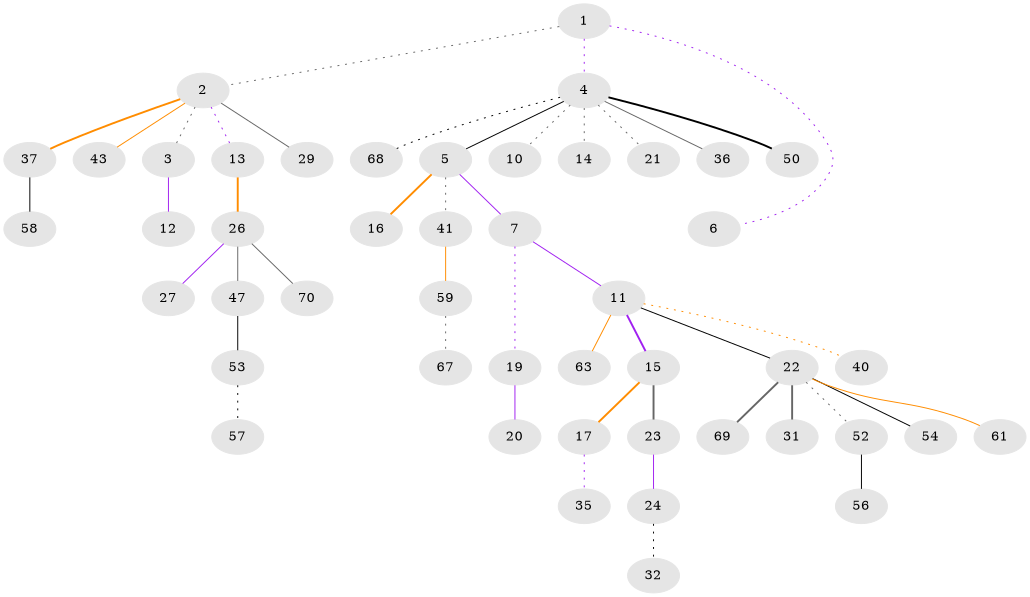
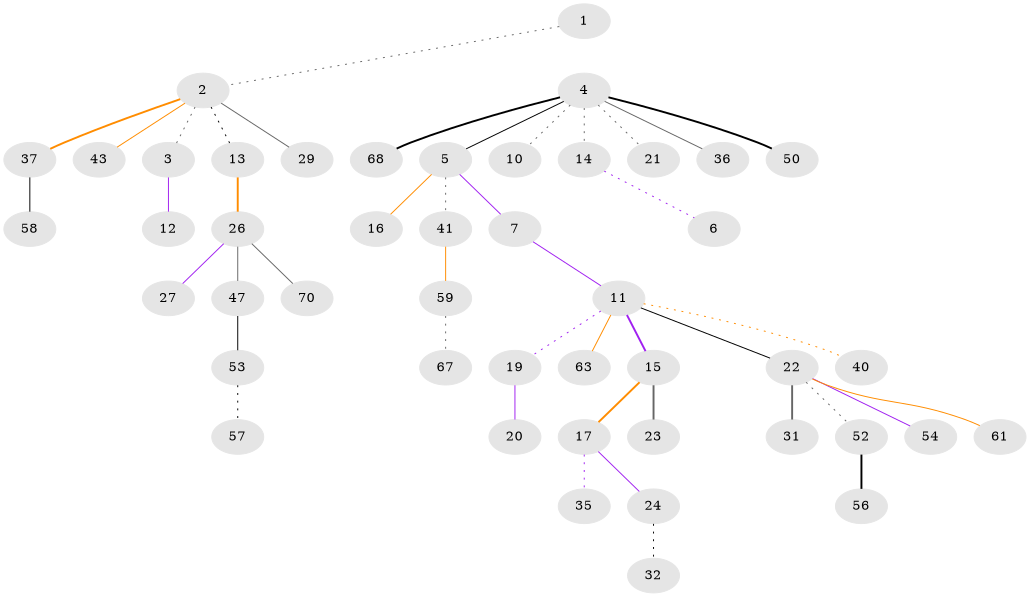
(584, 56) -> none
(789, 100) -> (649, 194)
(477, 120) -> (477, 120)
(220, 125) -> (220, 125)
(411, 194) -> (411, 194)
(515, 298) -> (567, 333)
(861, 402) -> (861, 402)
(723, 437) -> none
(654, 472) -> (619, 472)
(861, 472) -> (861, 472)
